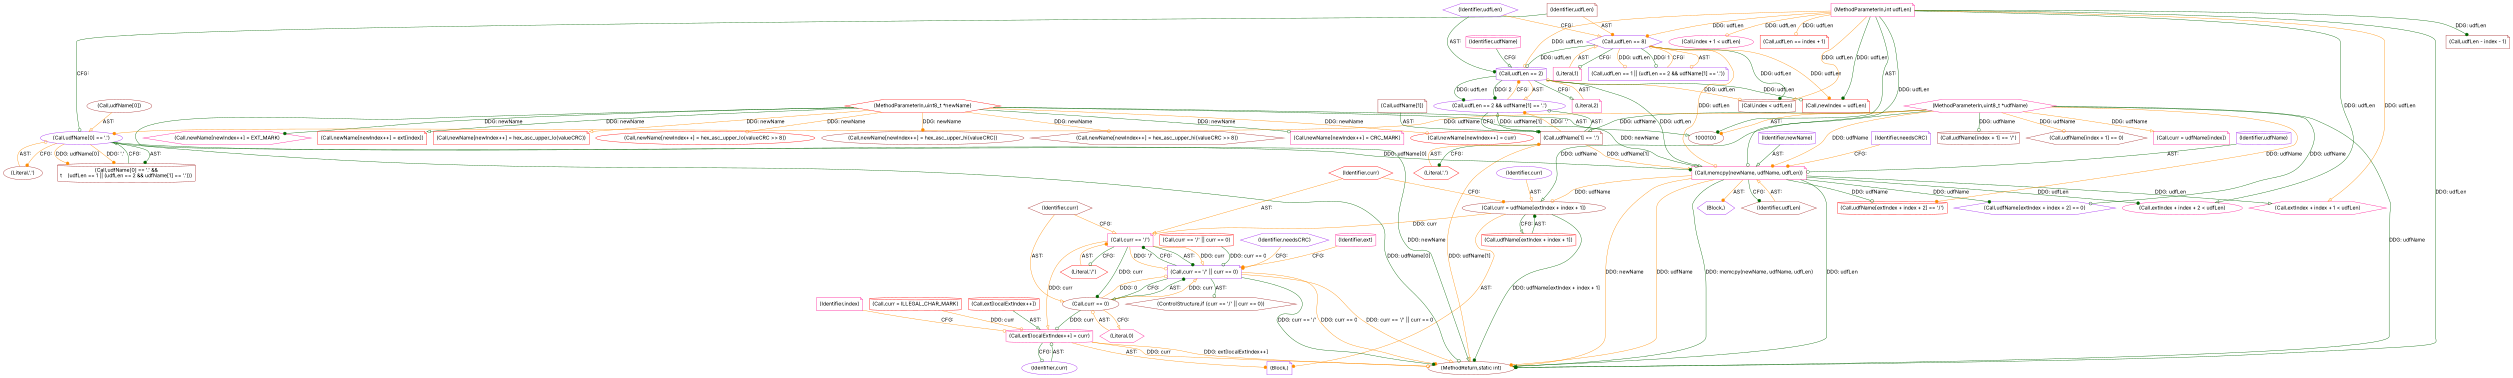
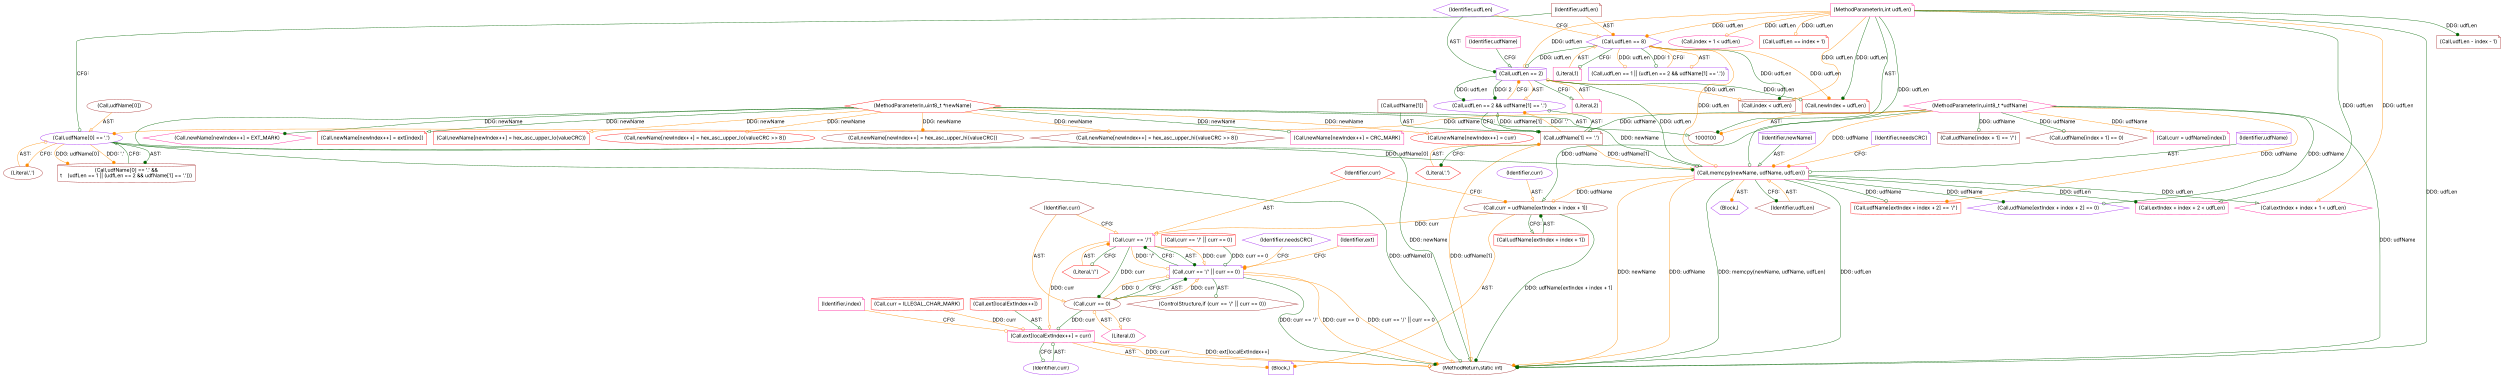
(2032, 122) -> (2032, 122)
(2182, 208) -> (2182, 208)
